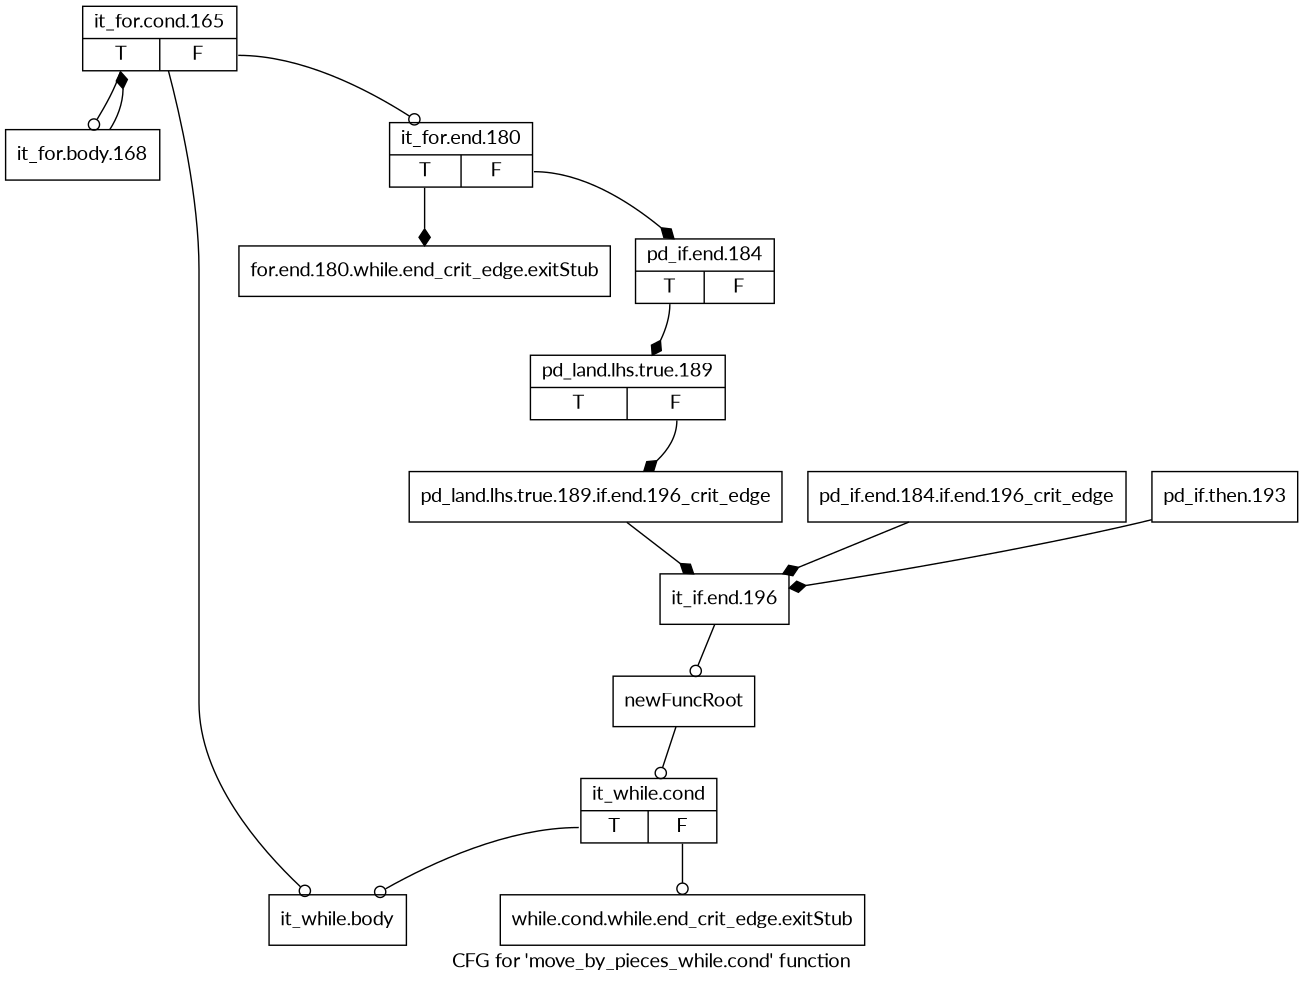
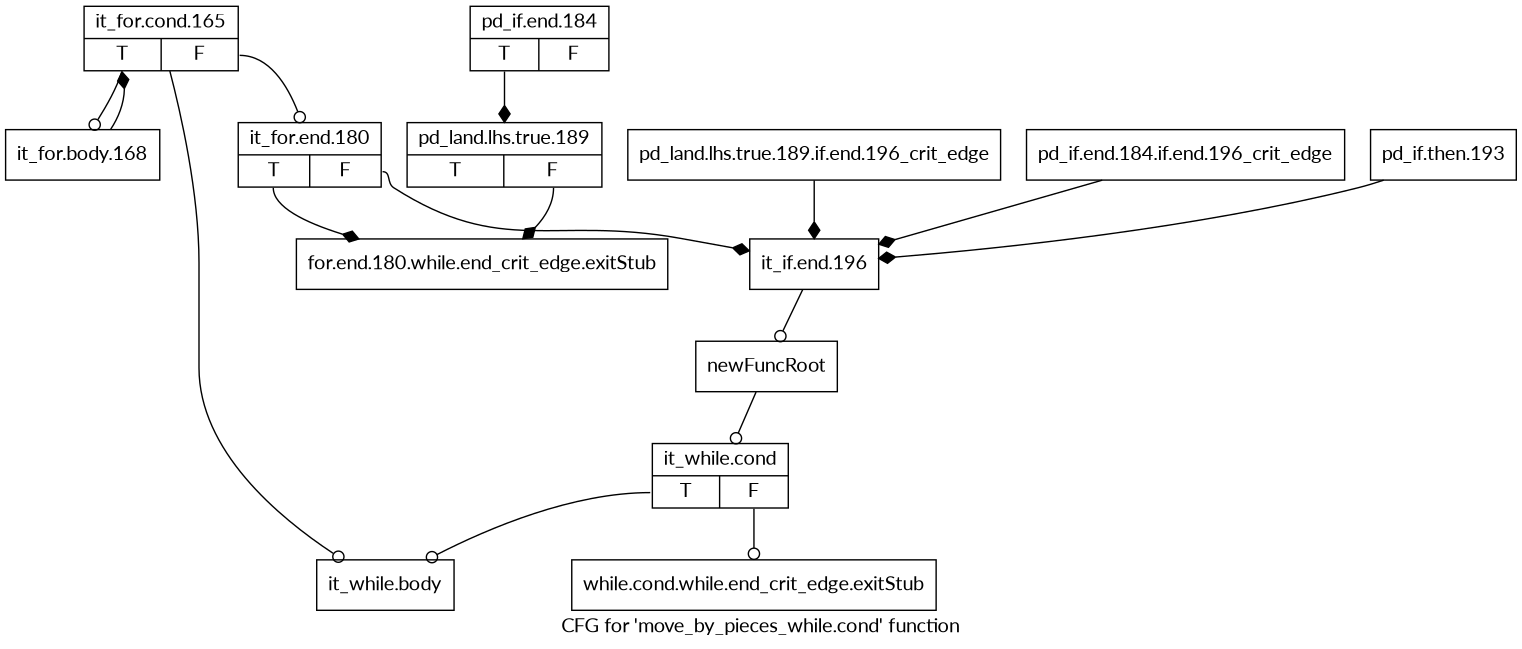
(602, 189) -> (549, 231)
(671, 442) -> (548, 209)
